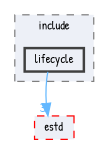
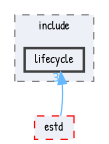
(46, 89) -> (62, 100)
